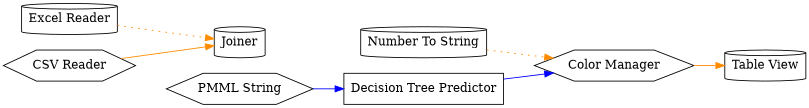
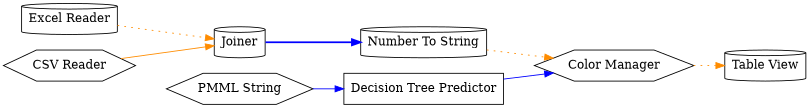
none -> (309, 42)
(705, 66) -> (705, 66)
